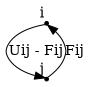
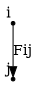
(36, 51) -> (23, 51)
(65, 56) -> none
